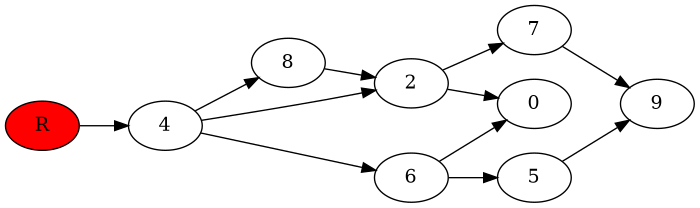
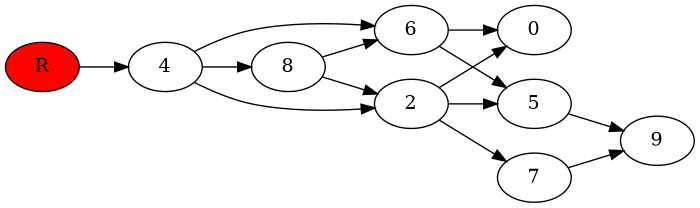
none -> (343, 50)
none -> (466, 104)
